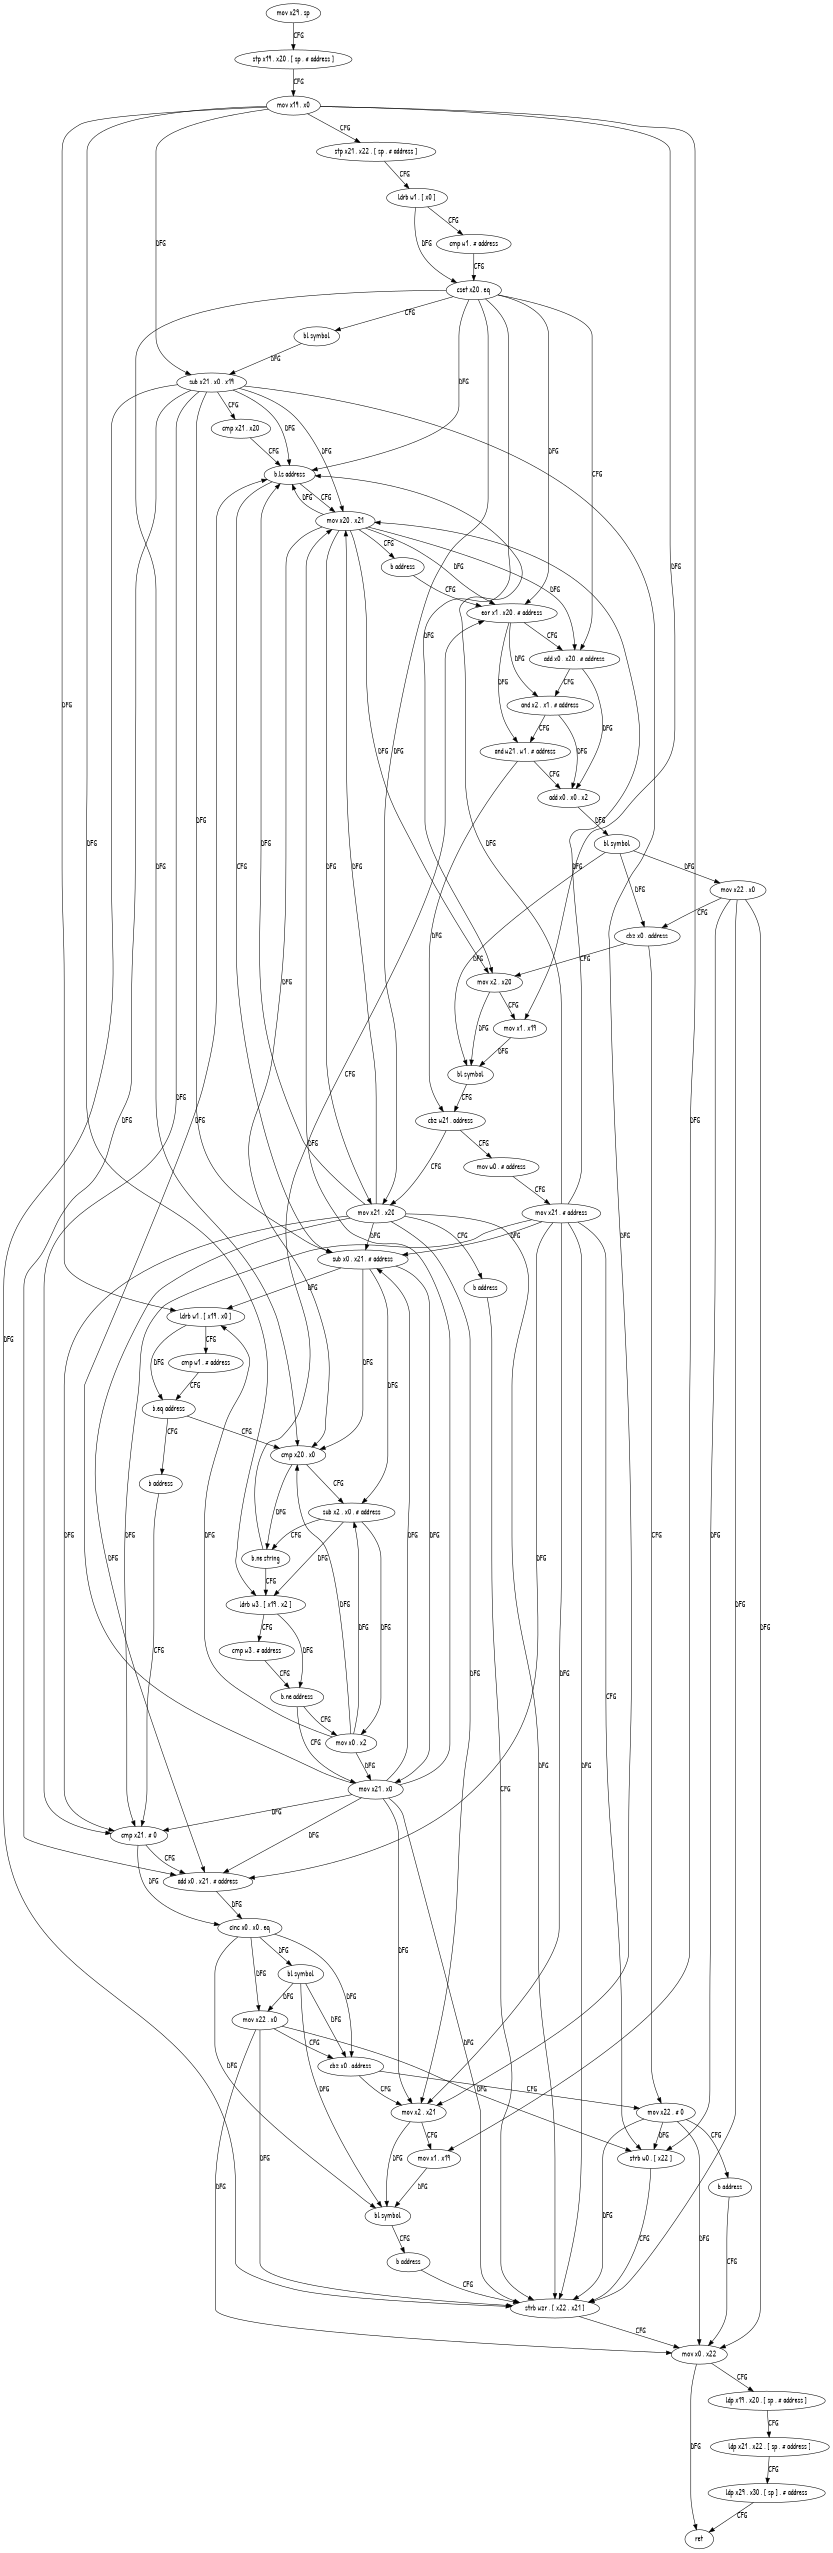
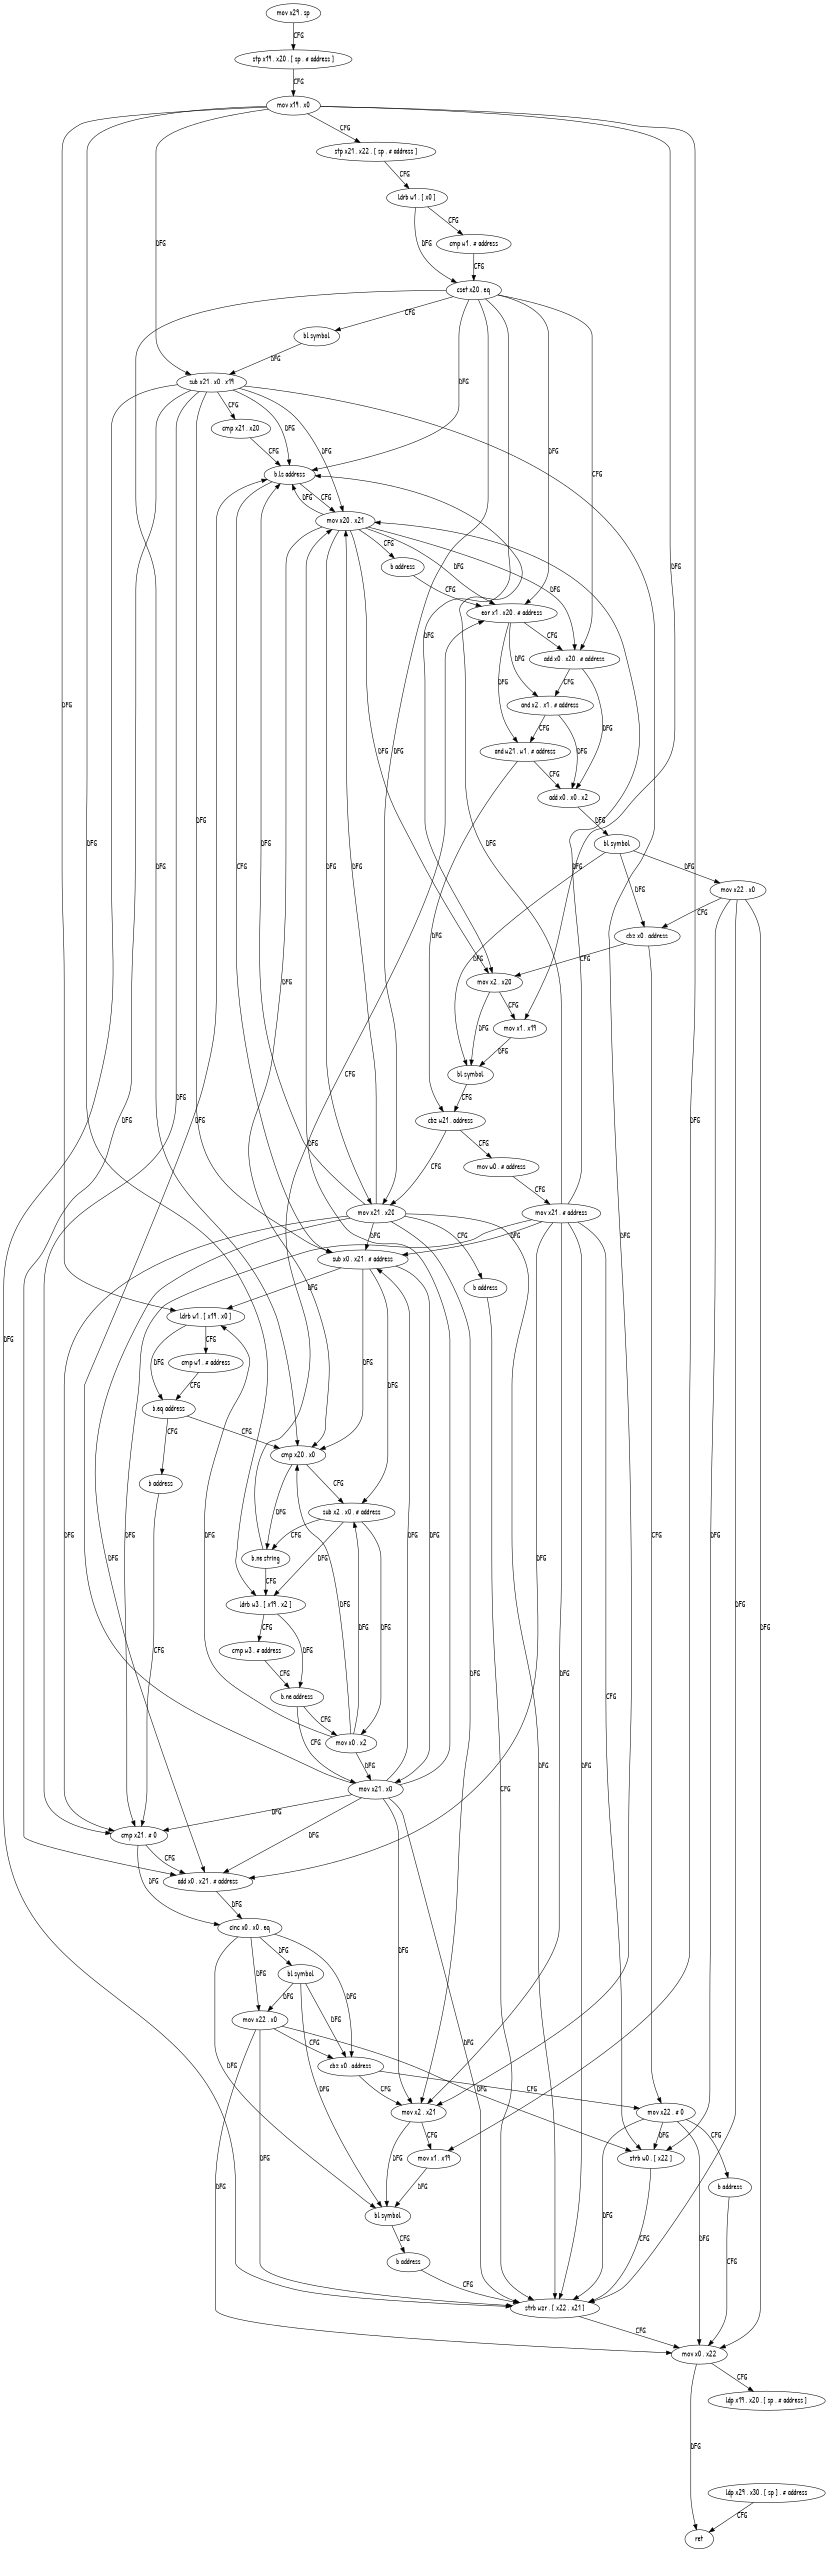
(770, 2447) -> none
